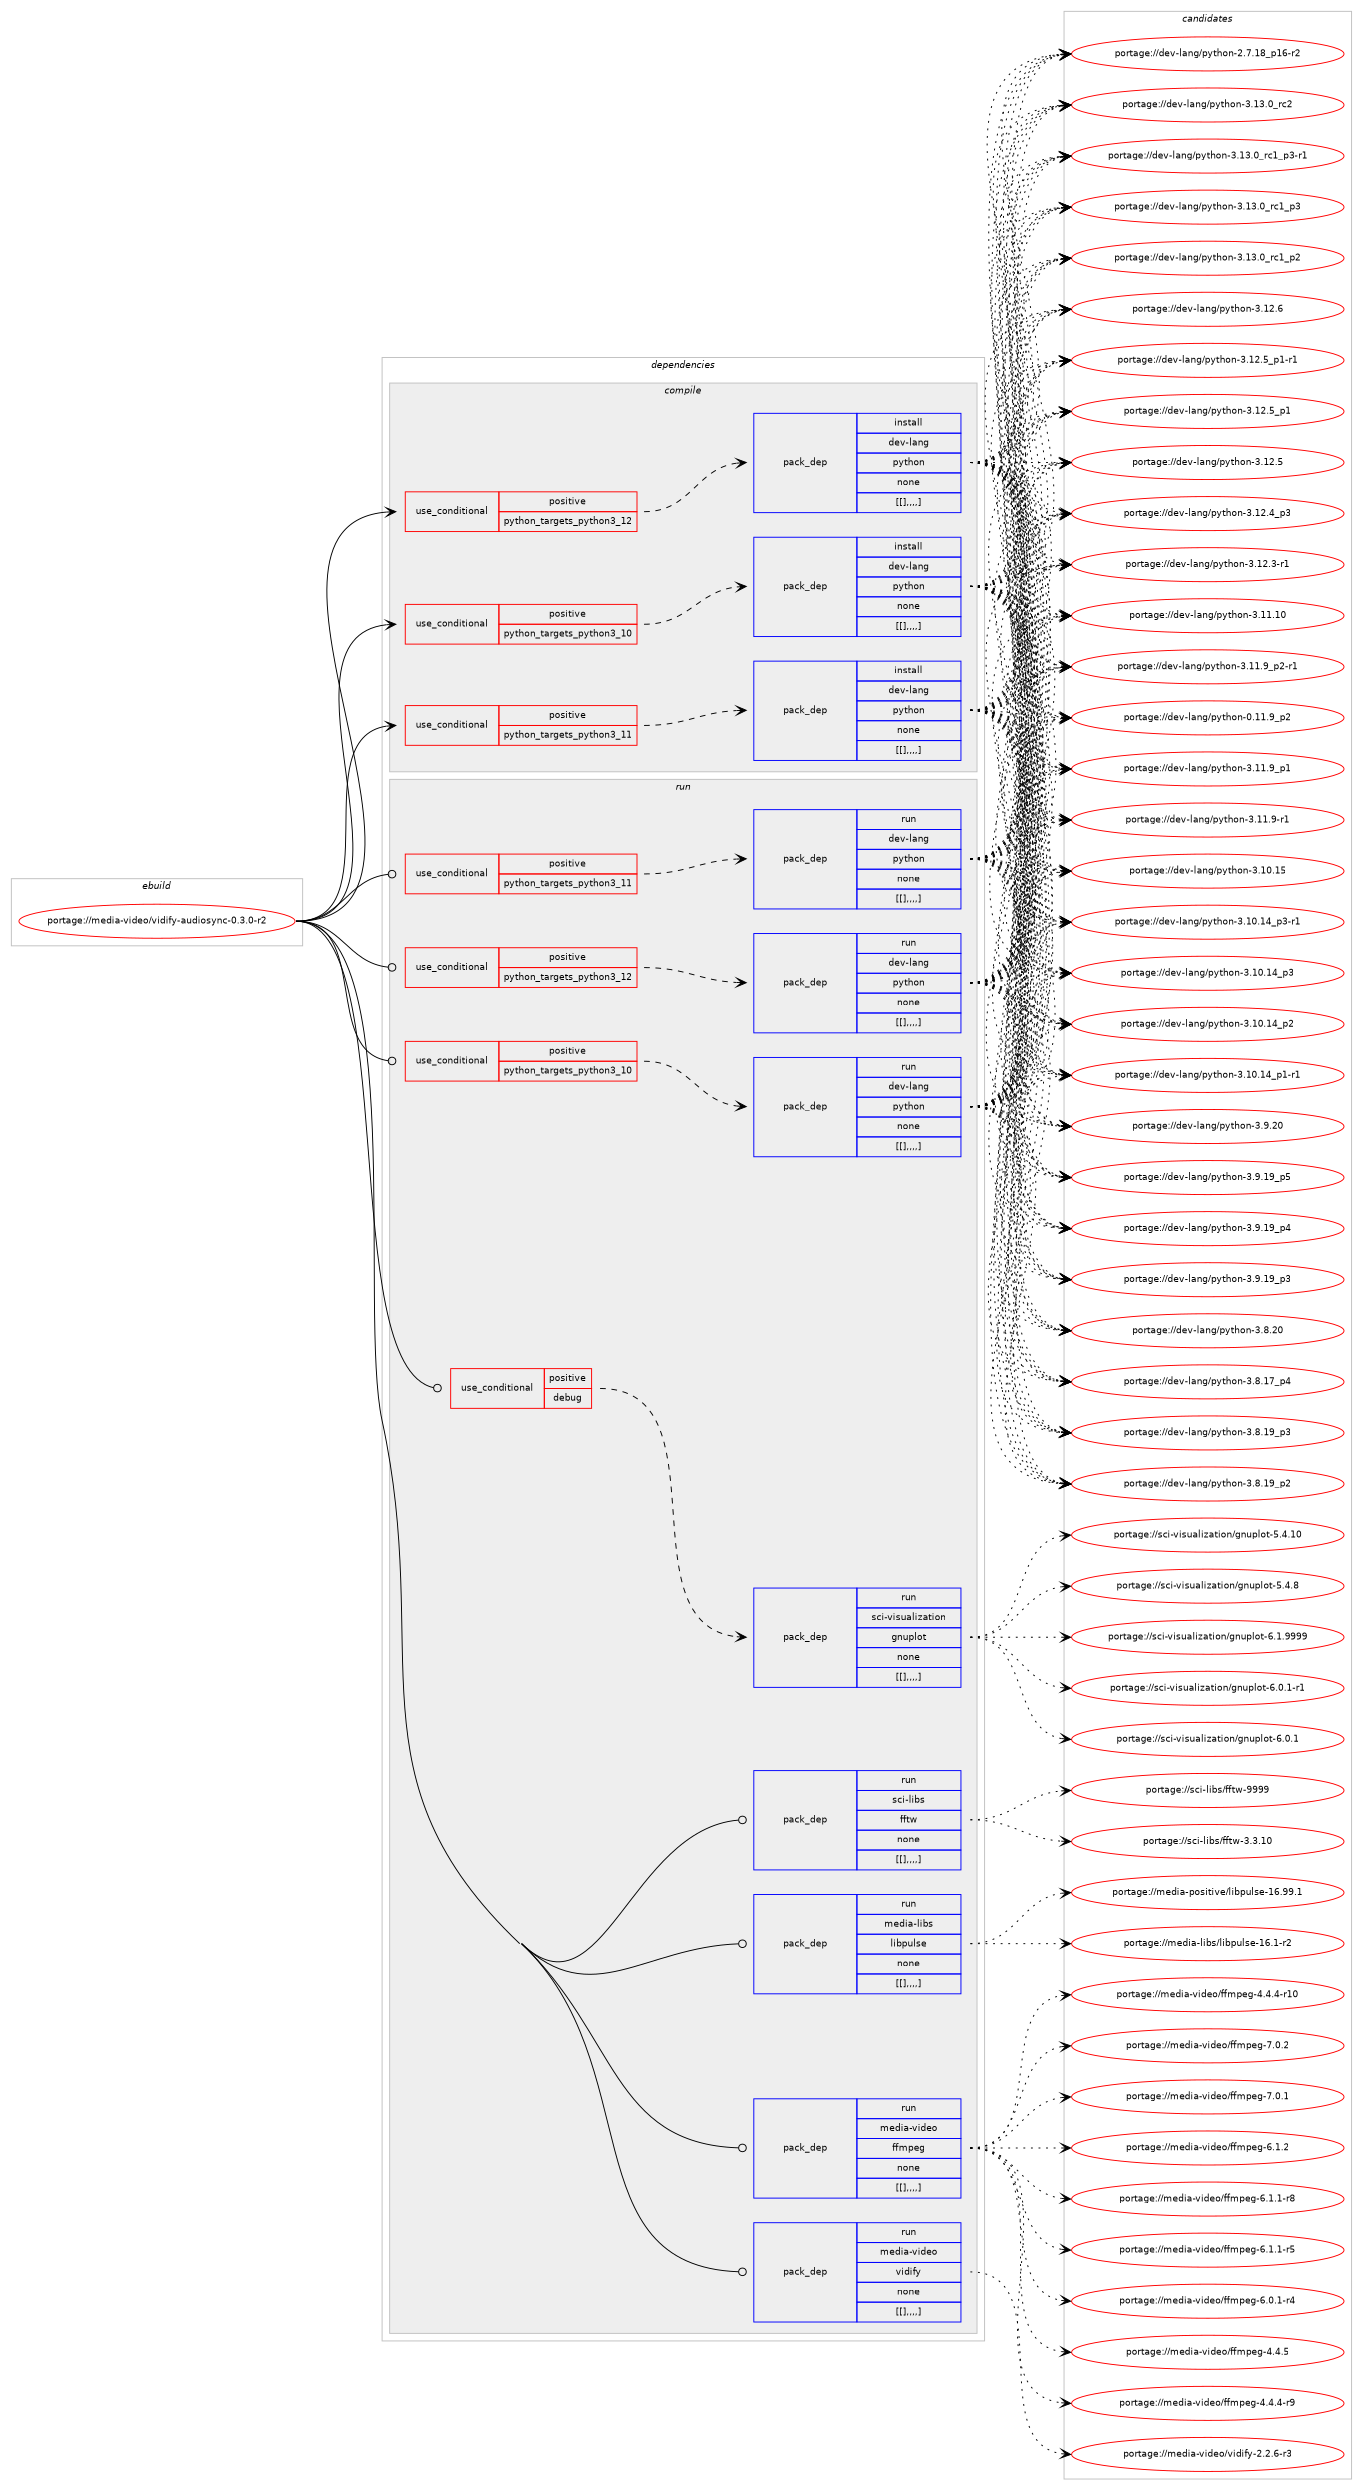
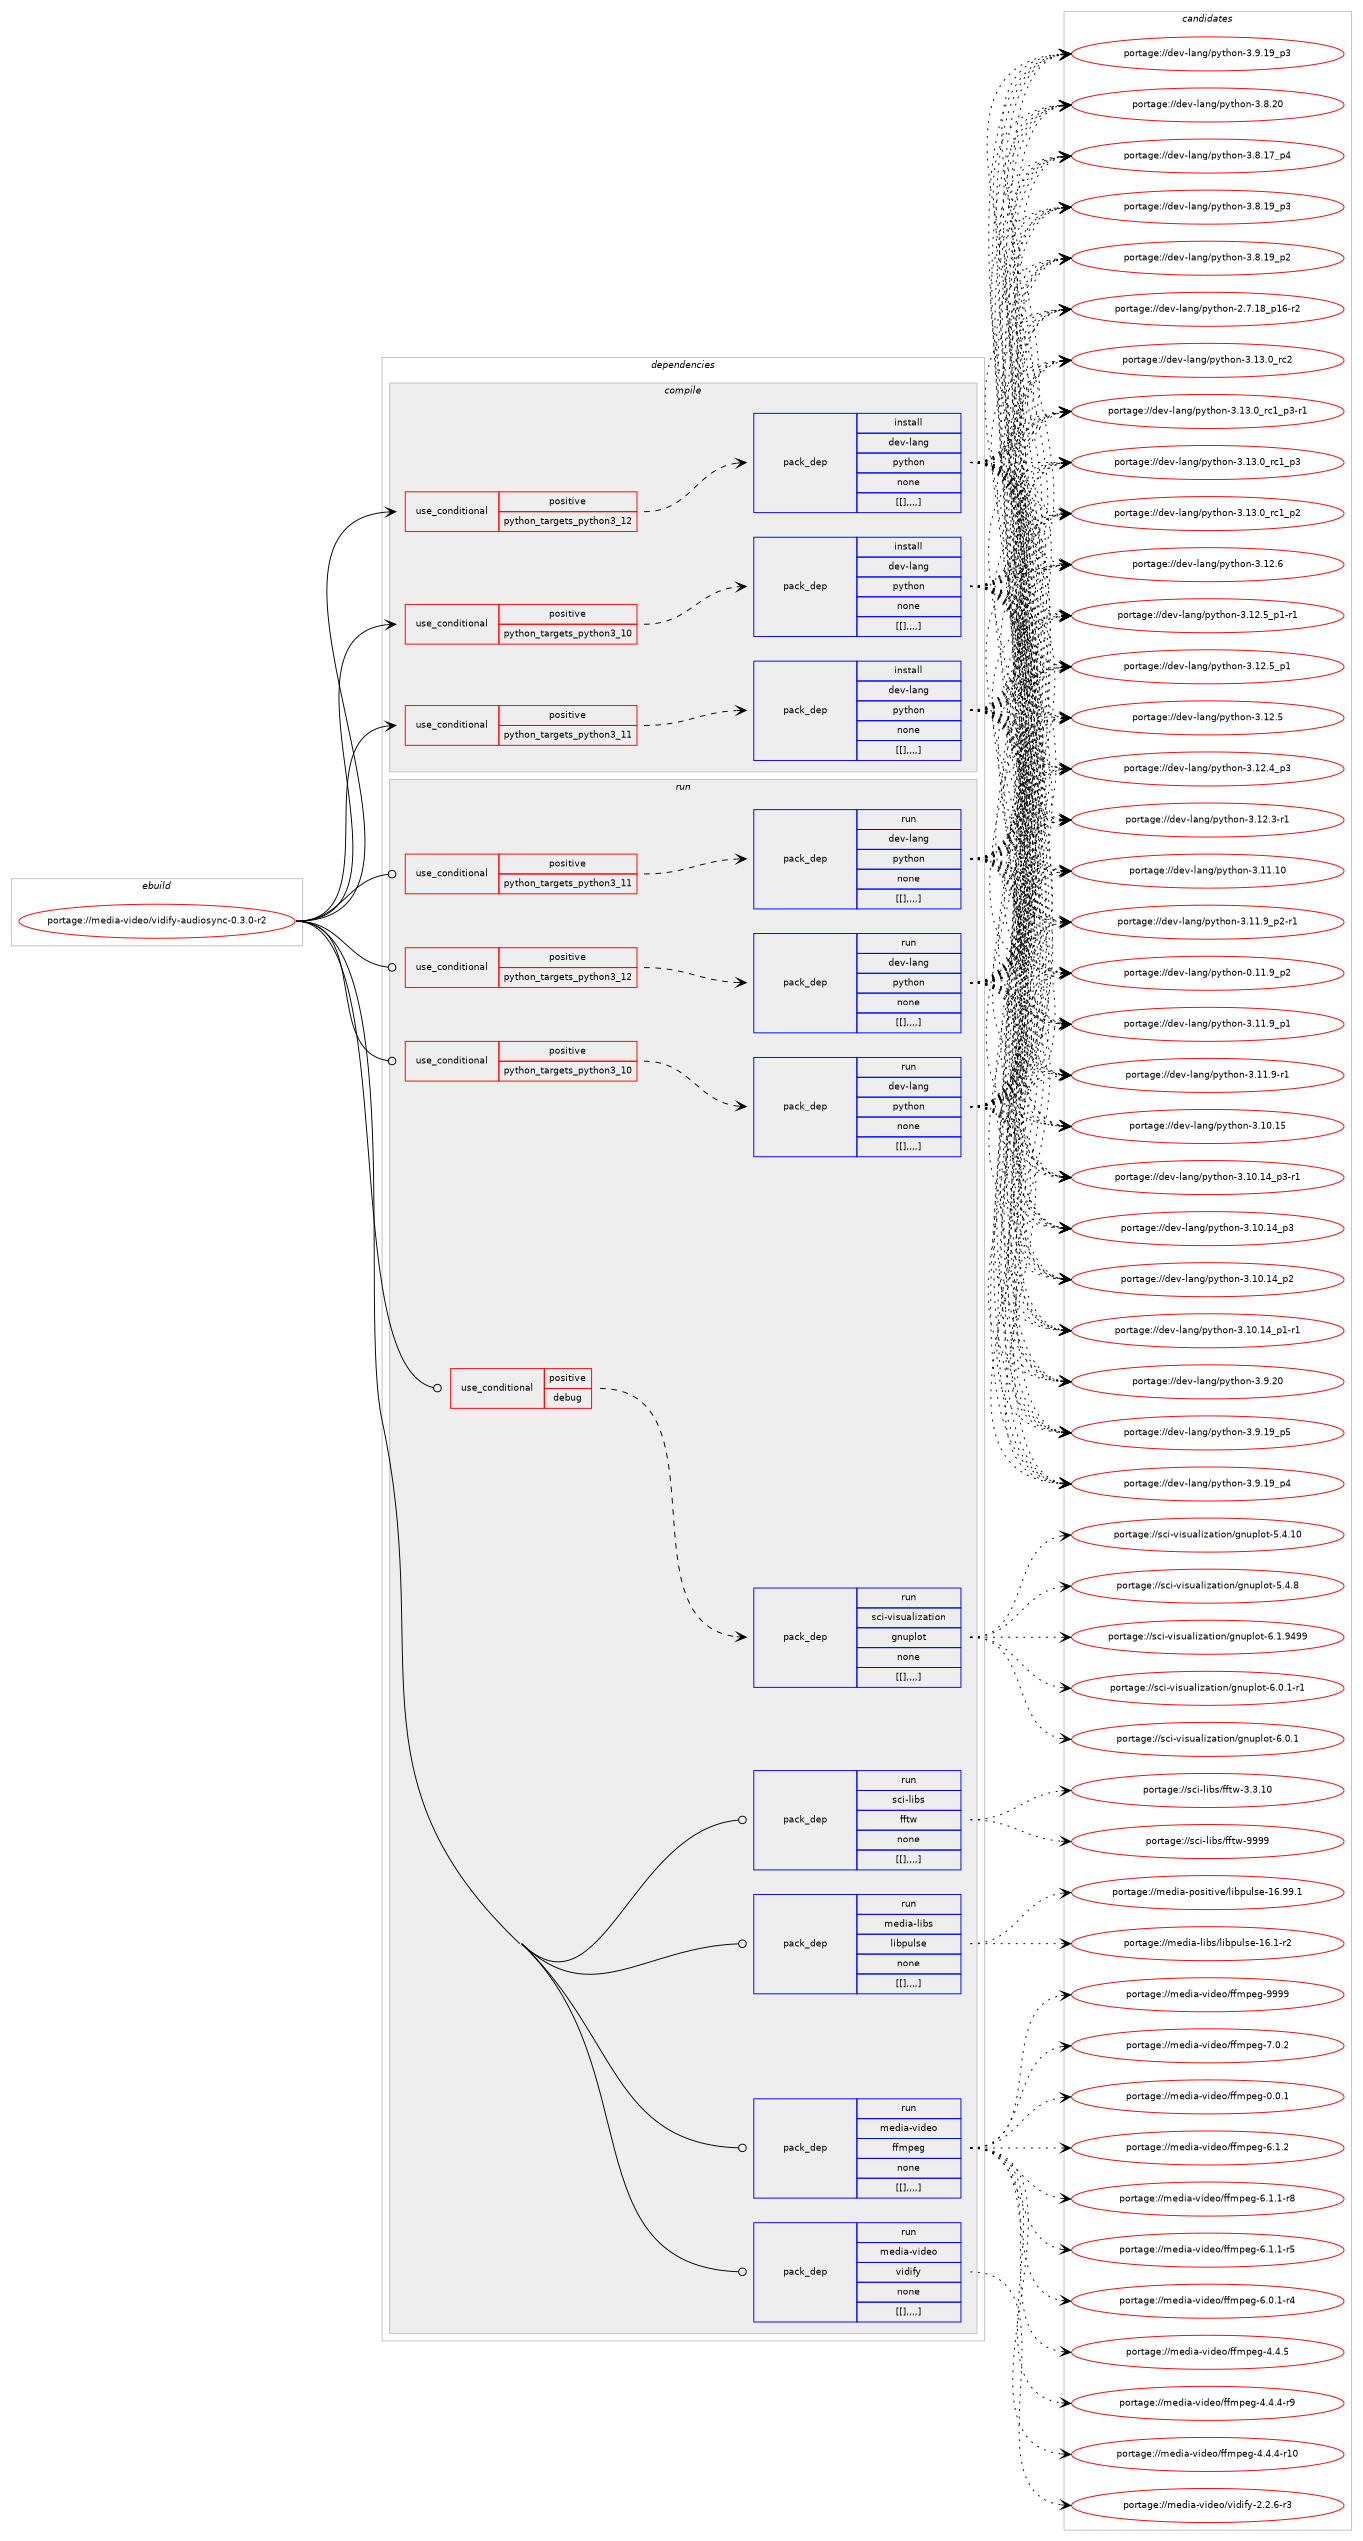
(1208, 1637) -> (1208, 1637)
none -> (1208, 1995)
(1208, 2097) -> (1208, 2097)
